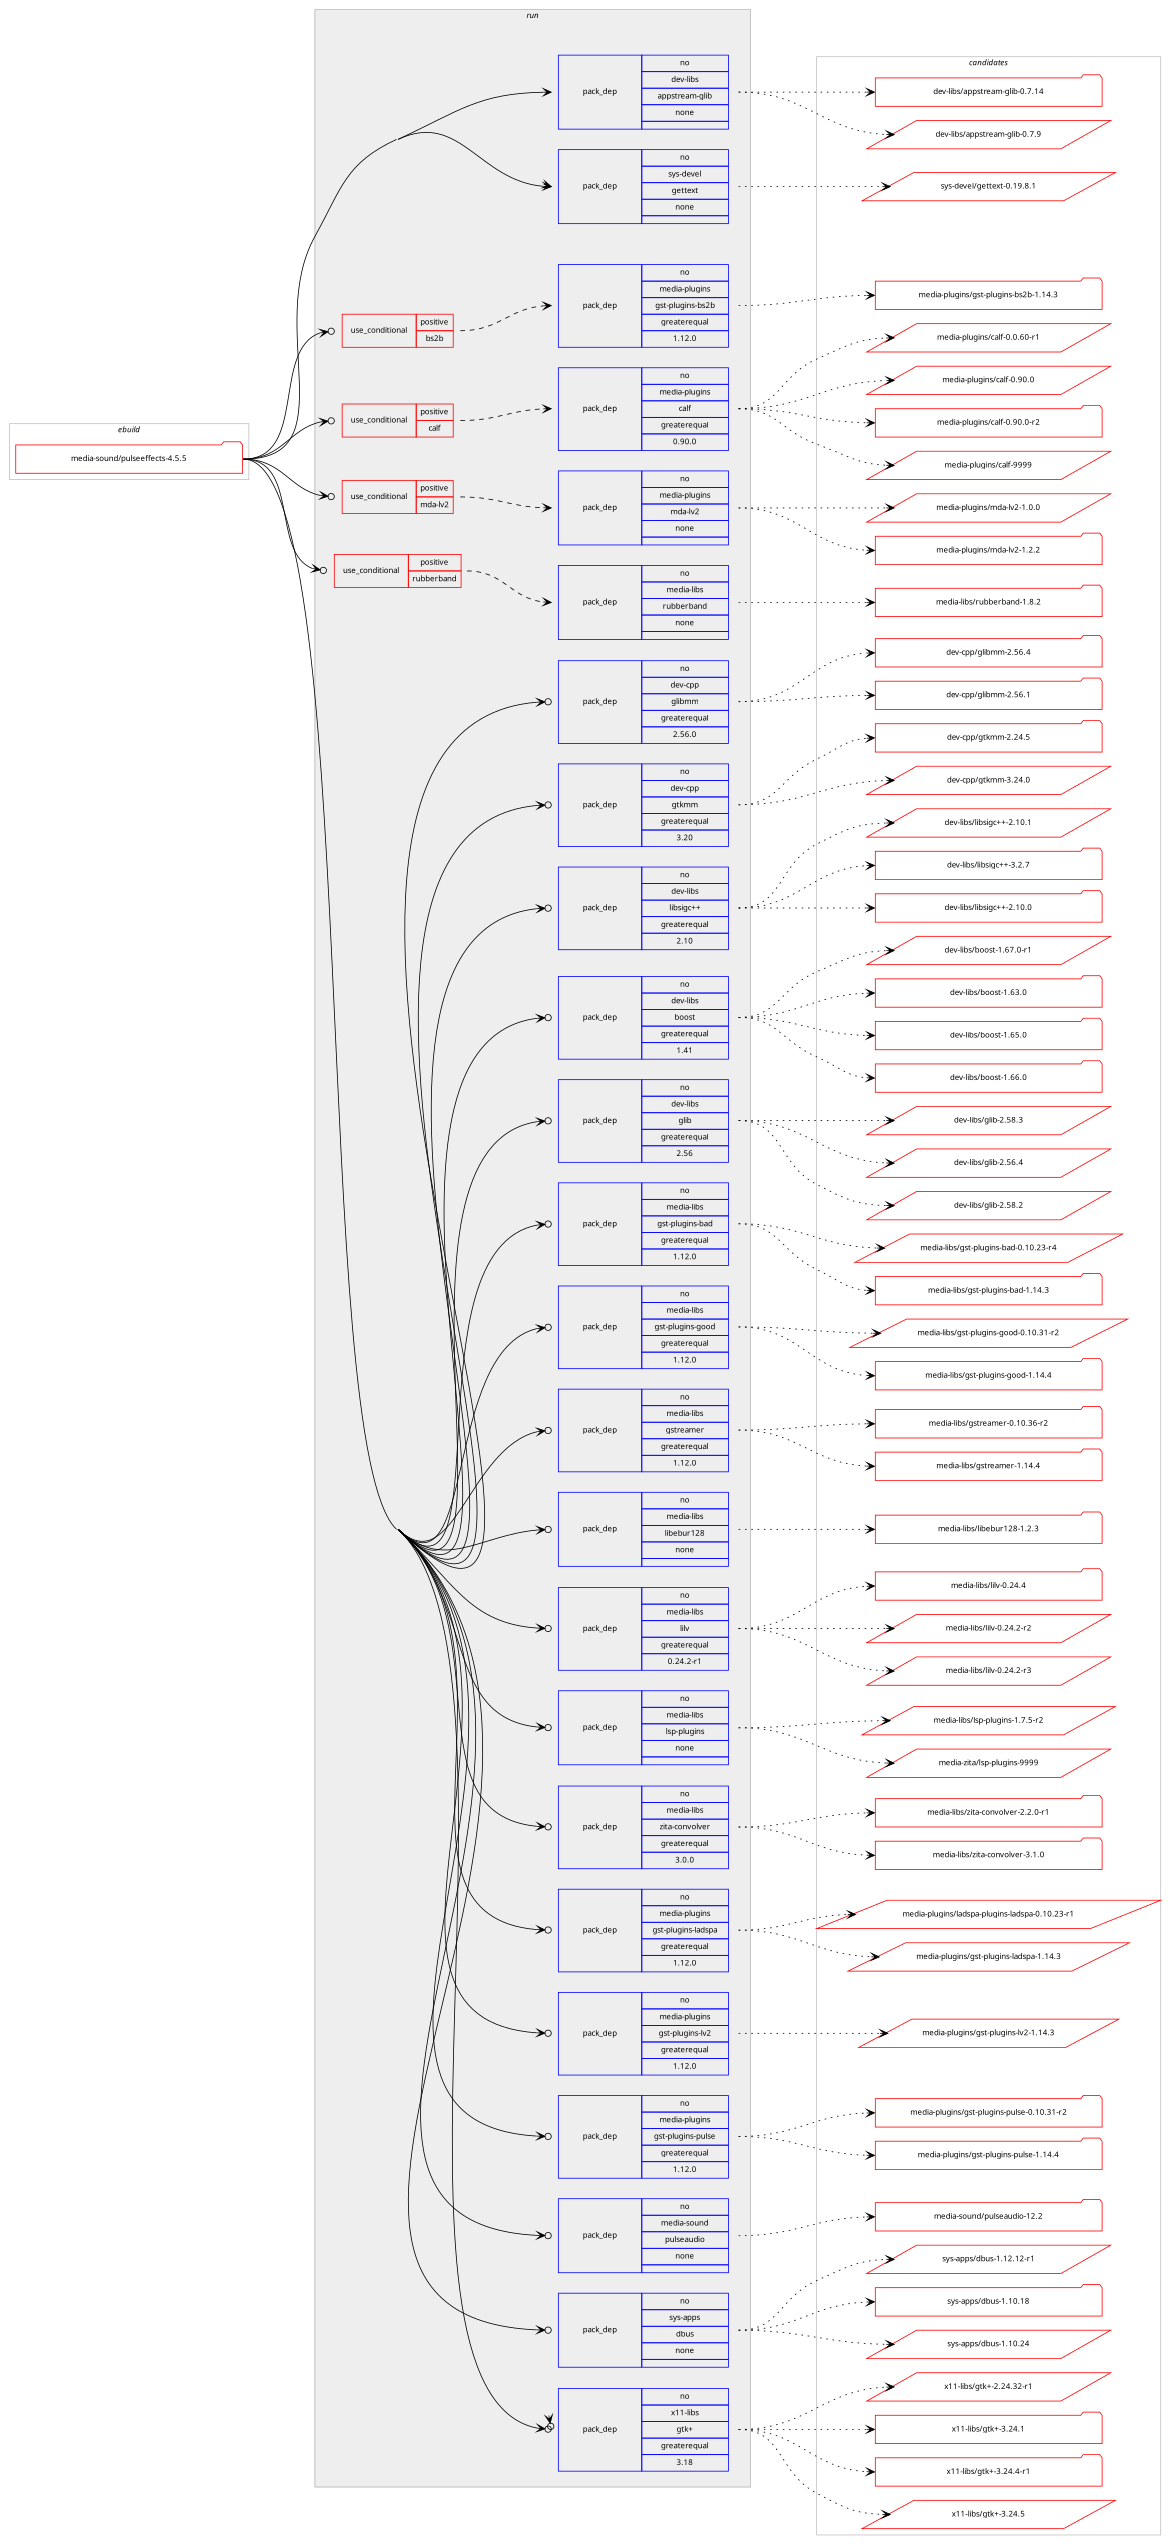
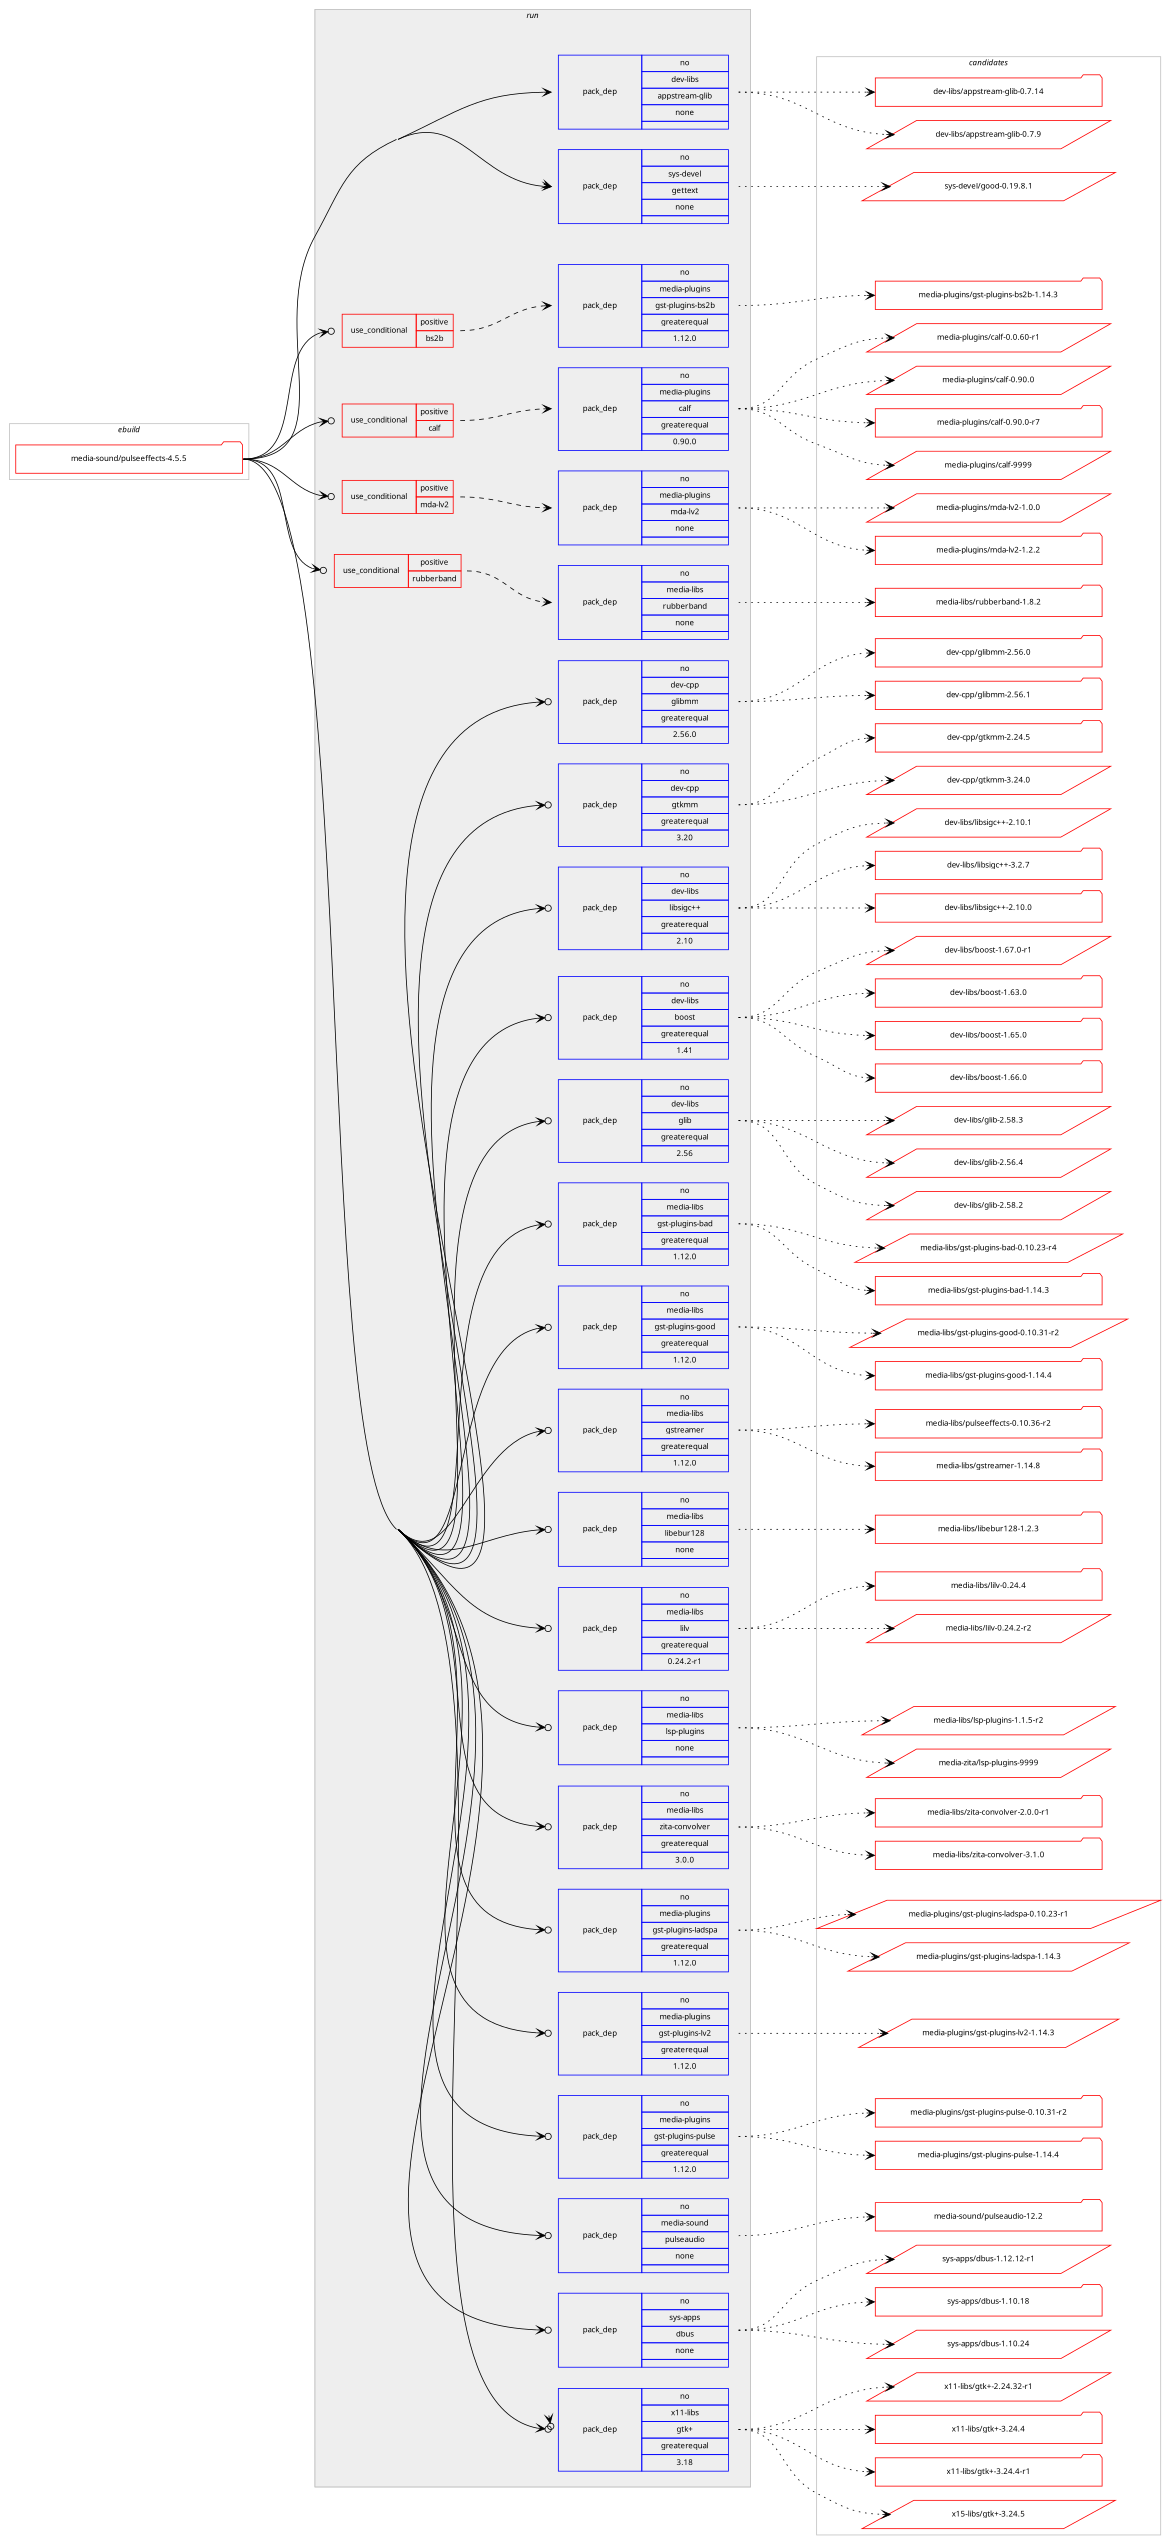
(989, 187) -> (989, 187)
(989, 423) -> (989, 423)
(989, 653) -> (989, 653)
(989, 1424) -> (989, 1424)
(989, 1466) -> (989, 1466)
(989, 1671) -> none
(989, 1721) -> (989, 1721)
(989, 1813) -> (989, 1813)
(989, 1914) -> (989, 1914)
(989, 2429) -> (989, 2429)
(989, 2514) -> (989, 2514)
